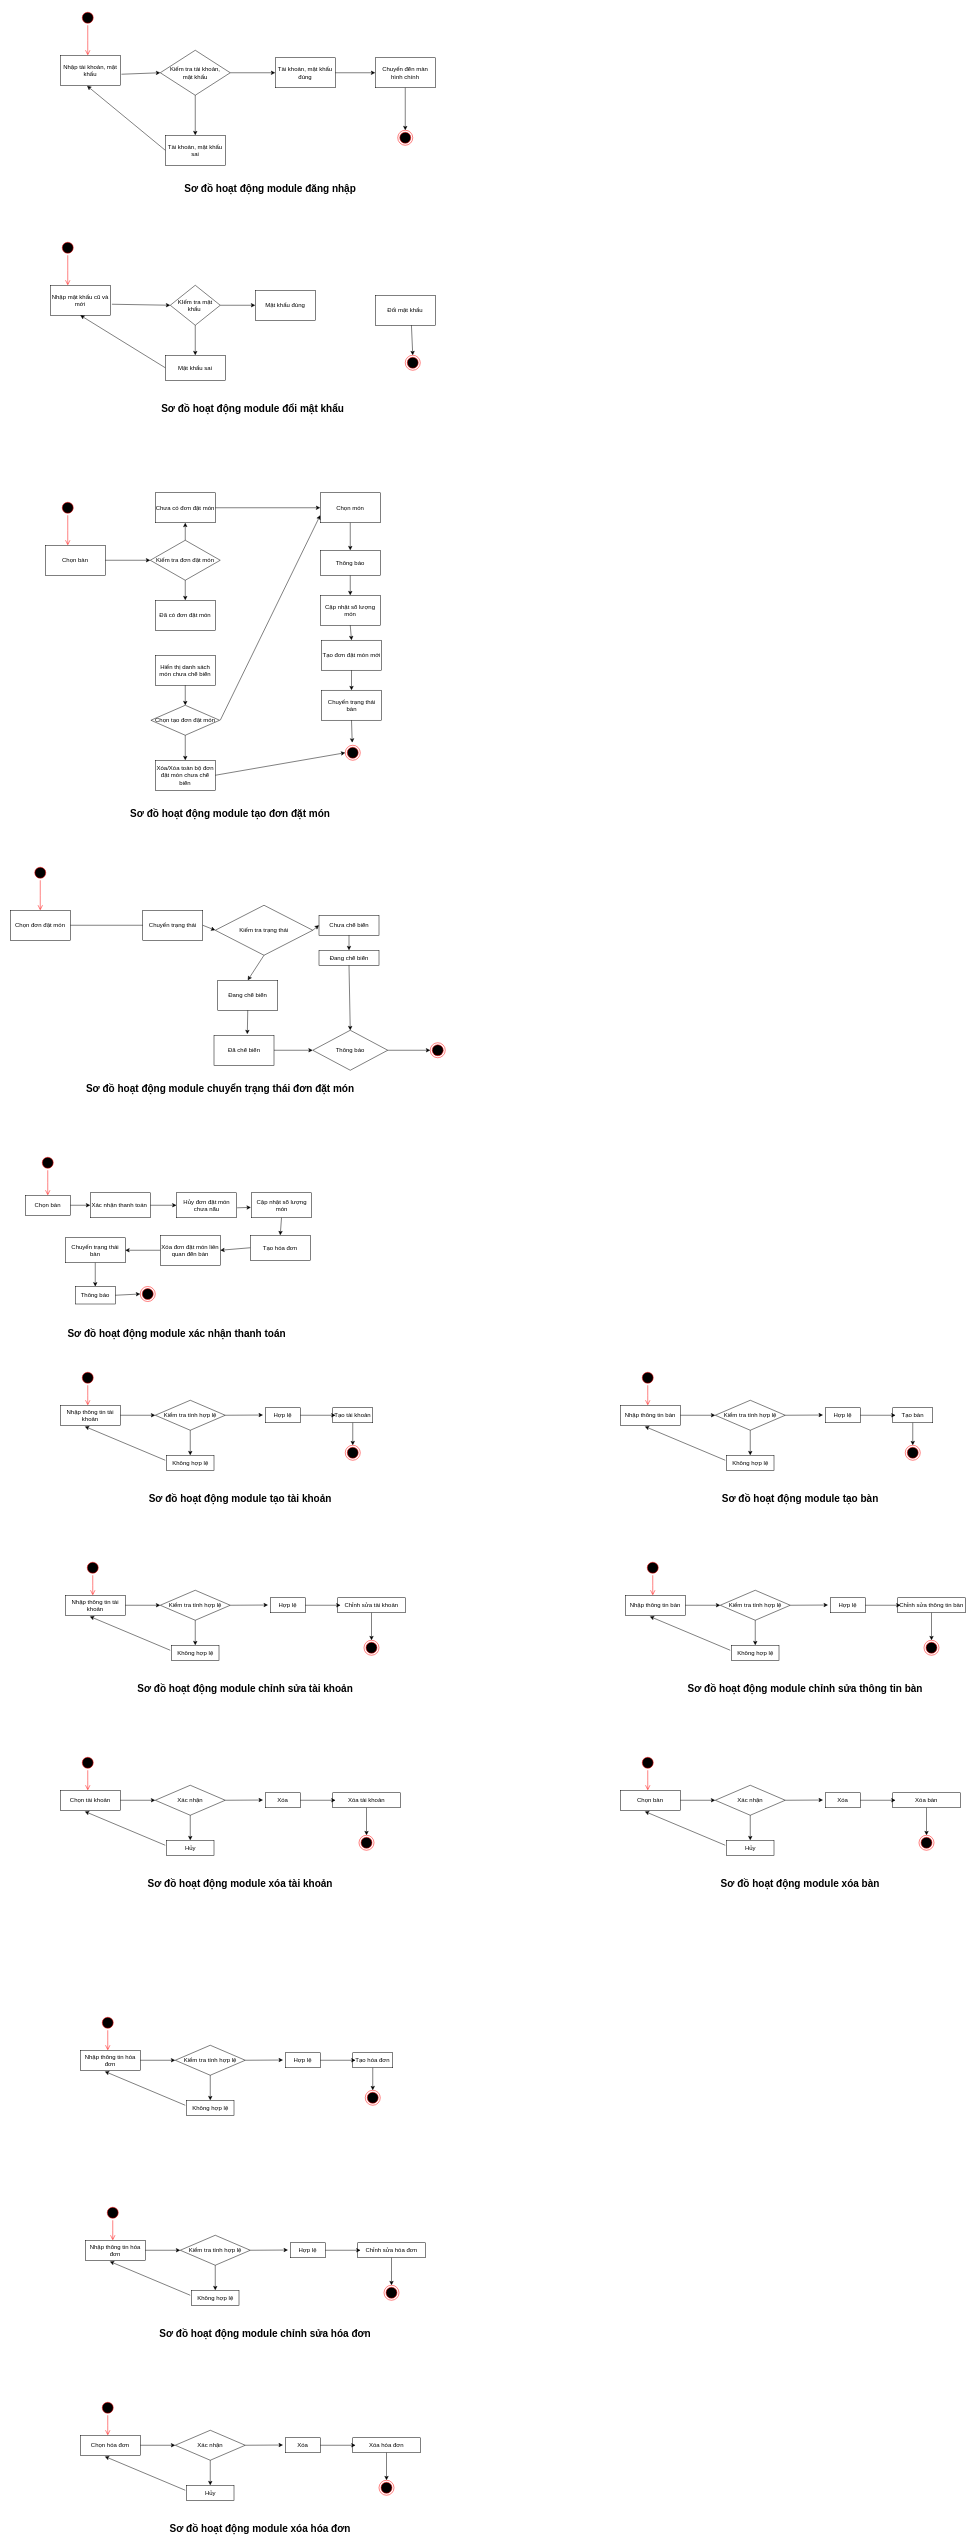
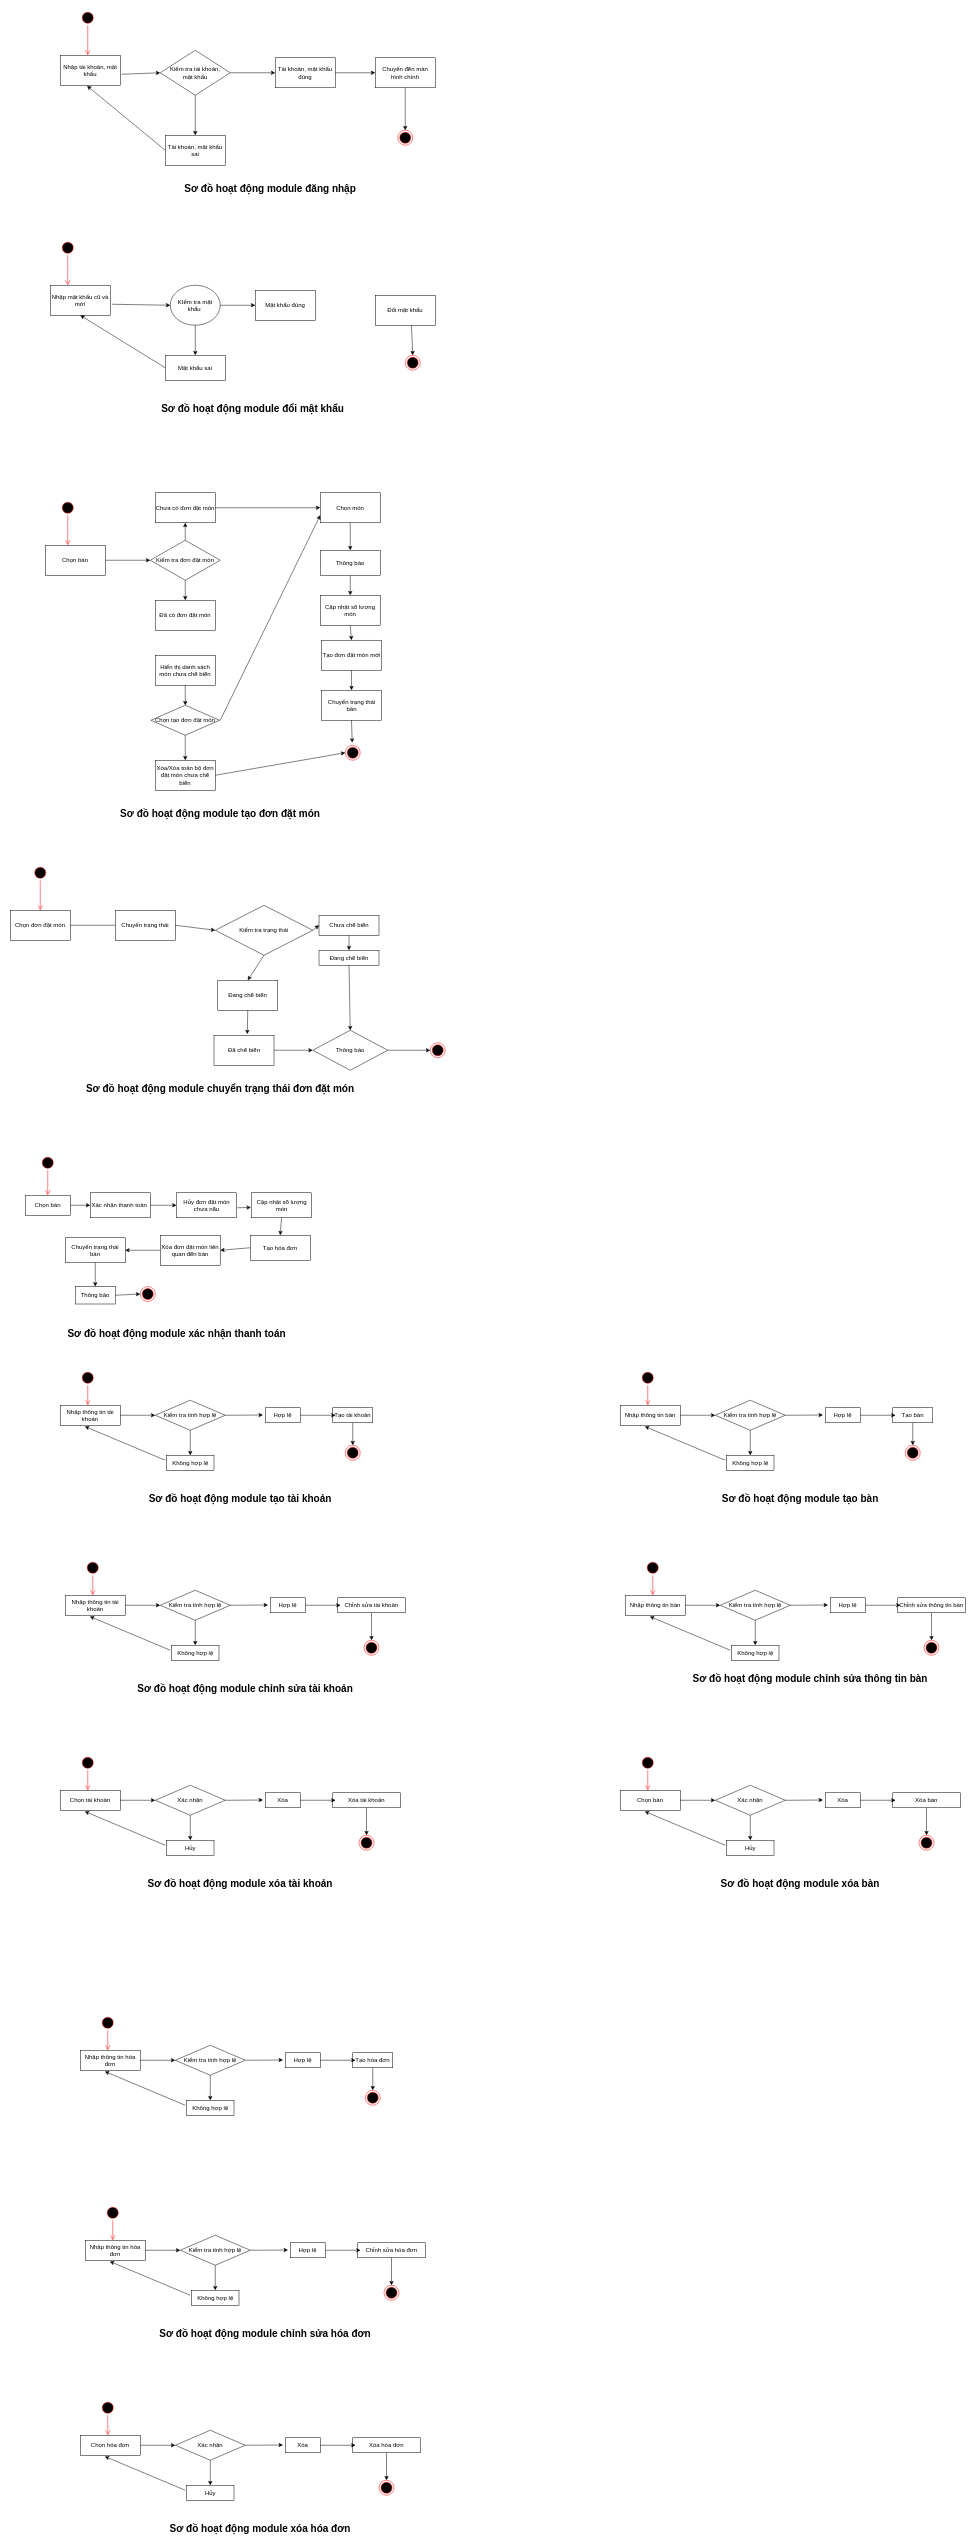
(195, 305) -> (195, 305)
(230, 813) -> (220, 813)
(173, 925) -> (145, 925)
(805, 1688) -> (810, 1678)
